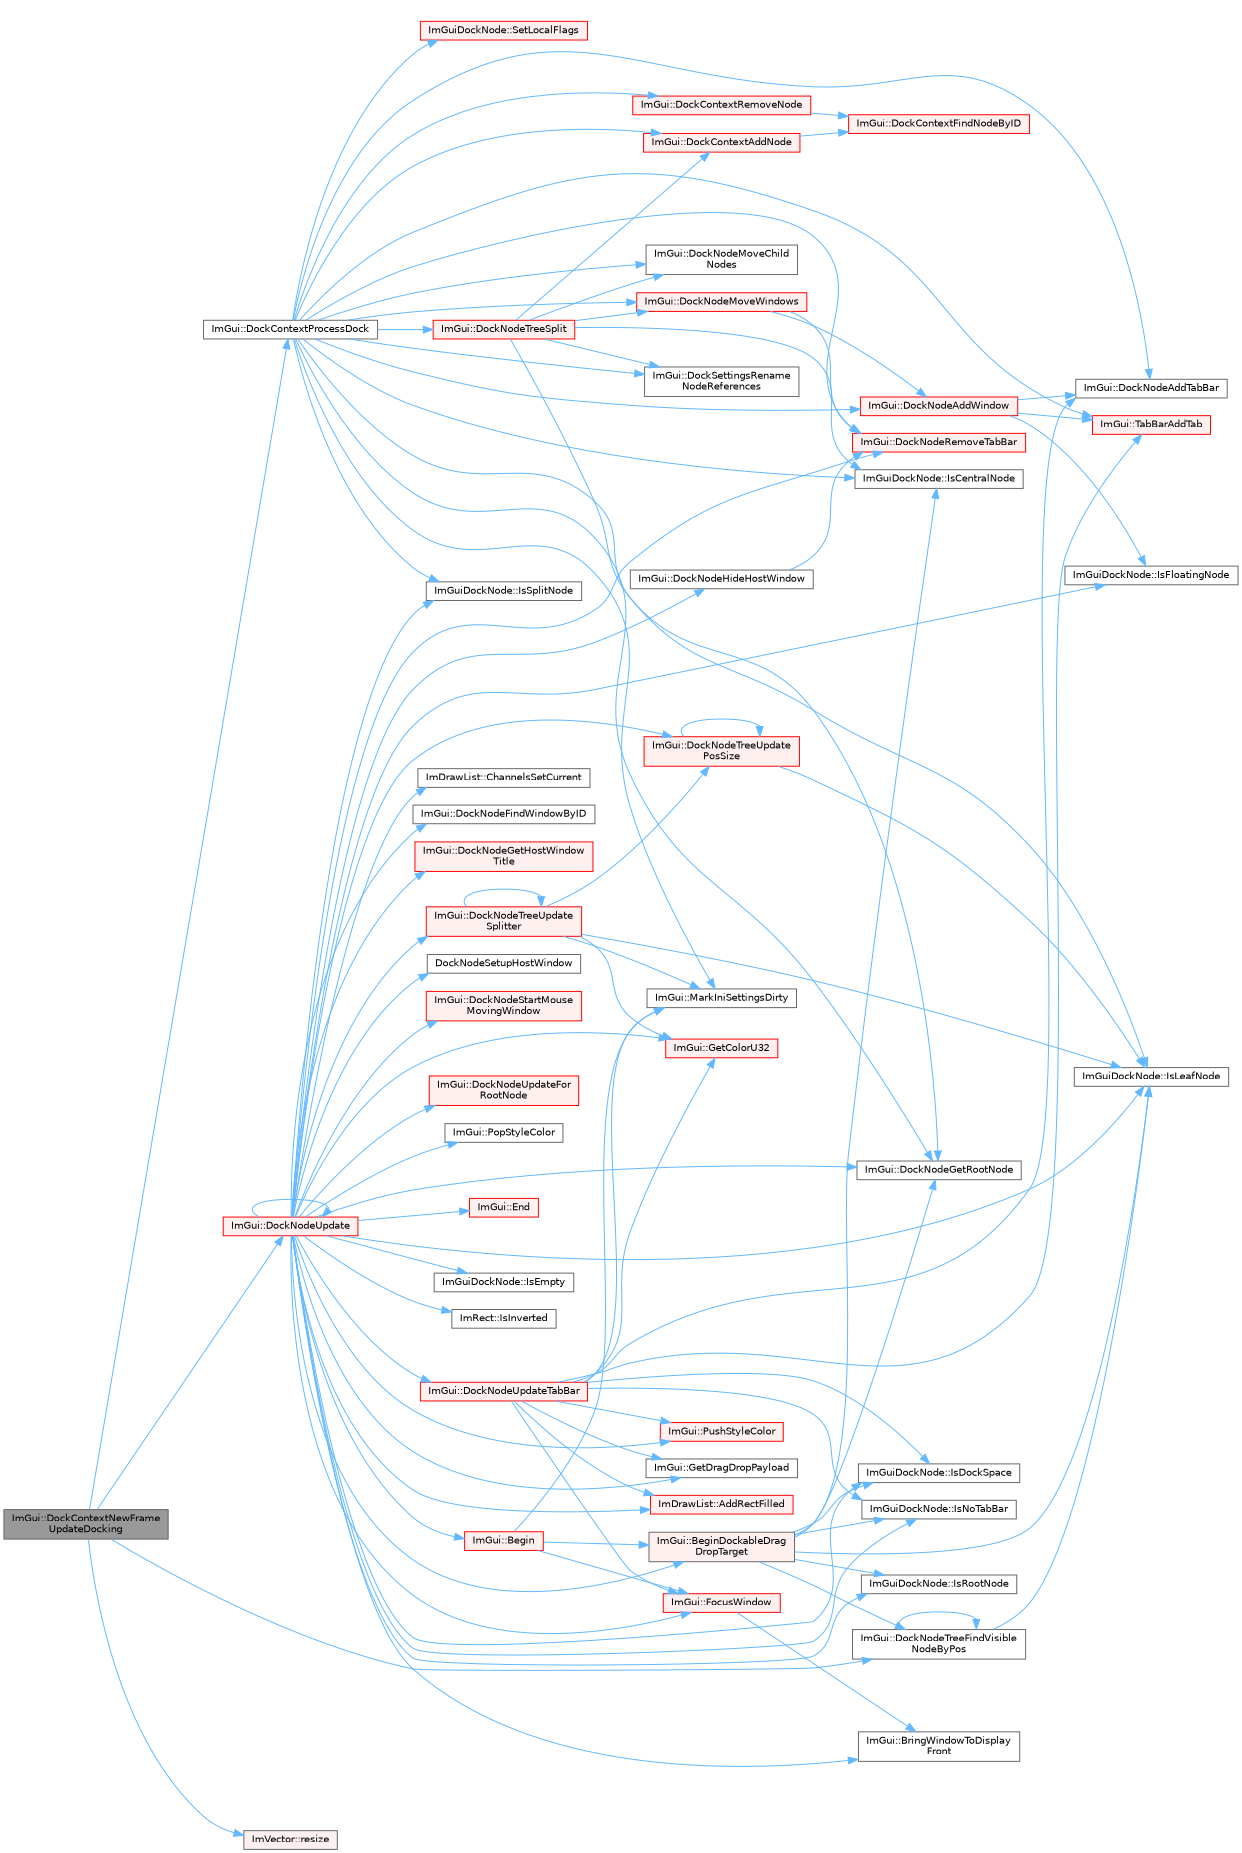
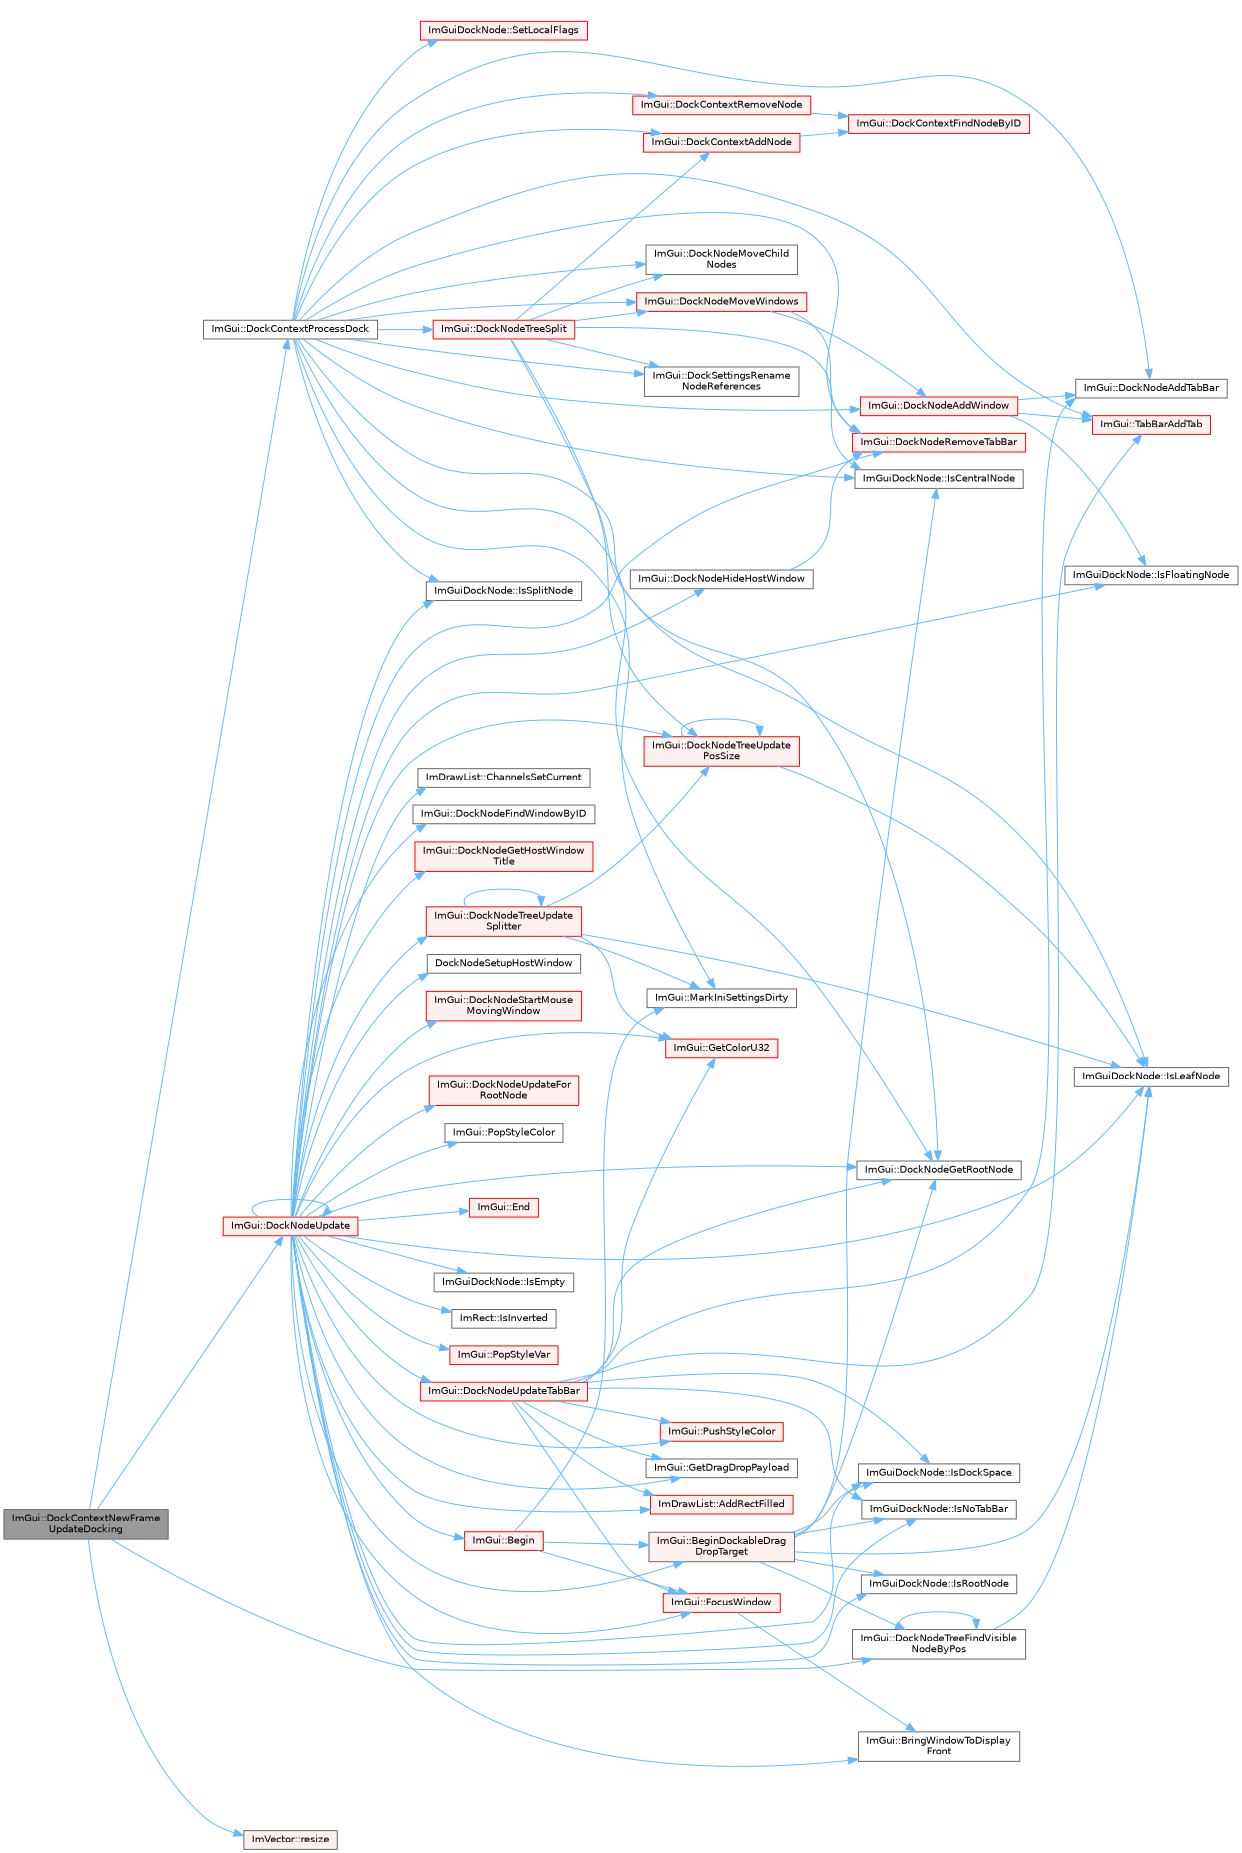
none -> (608, 571)
(614, 1193) -> (691, 1236)
none -> (504, 1355)
